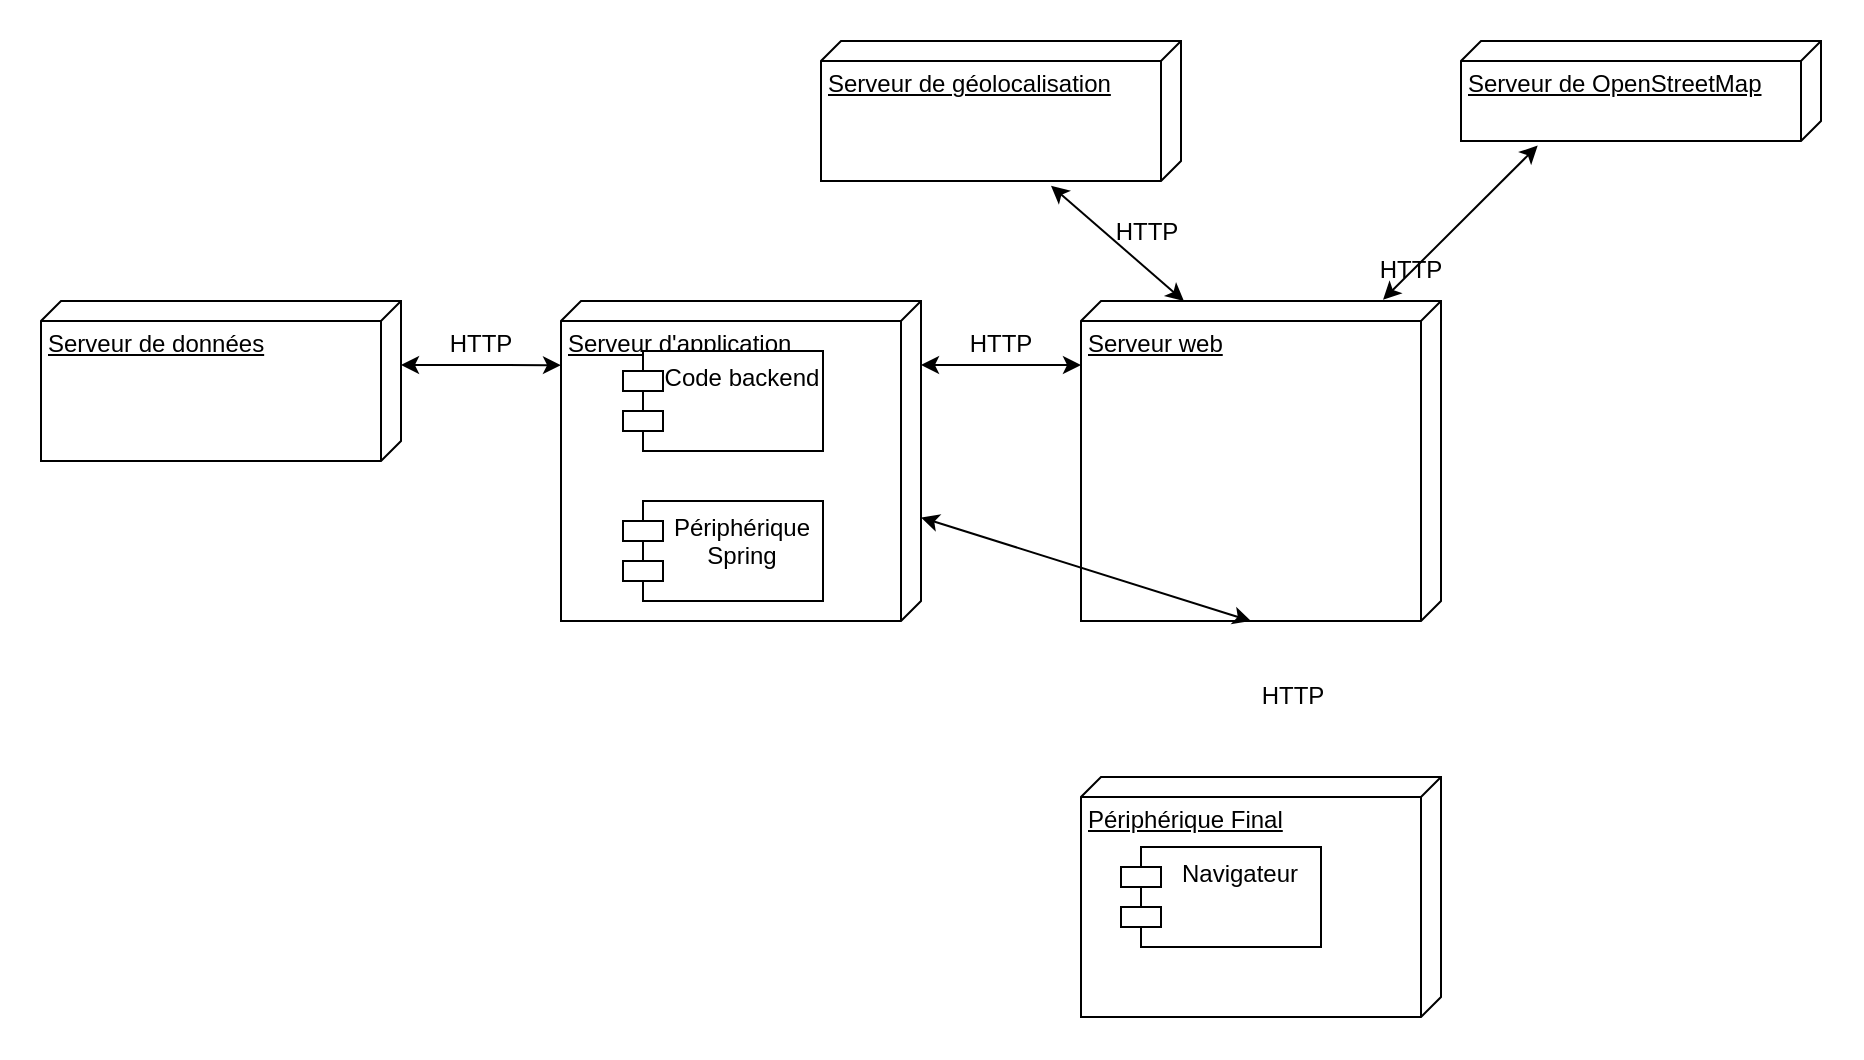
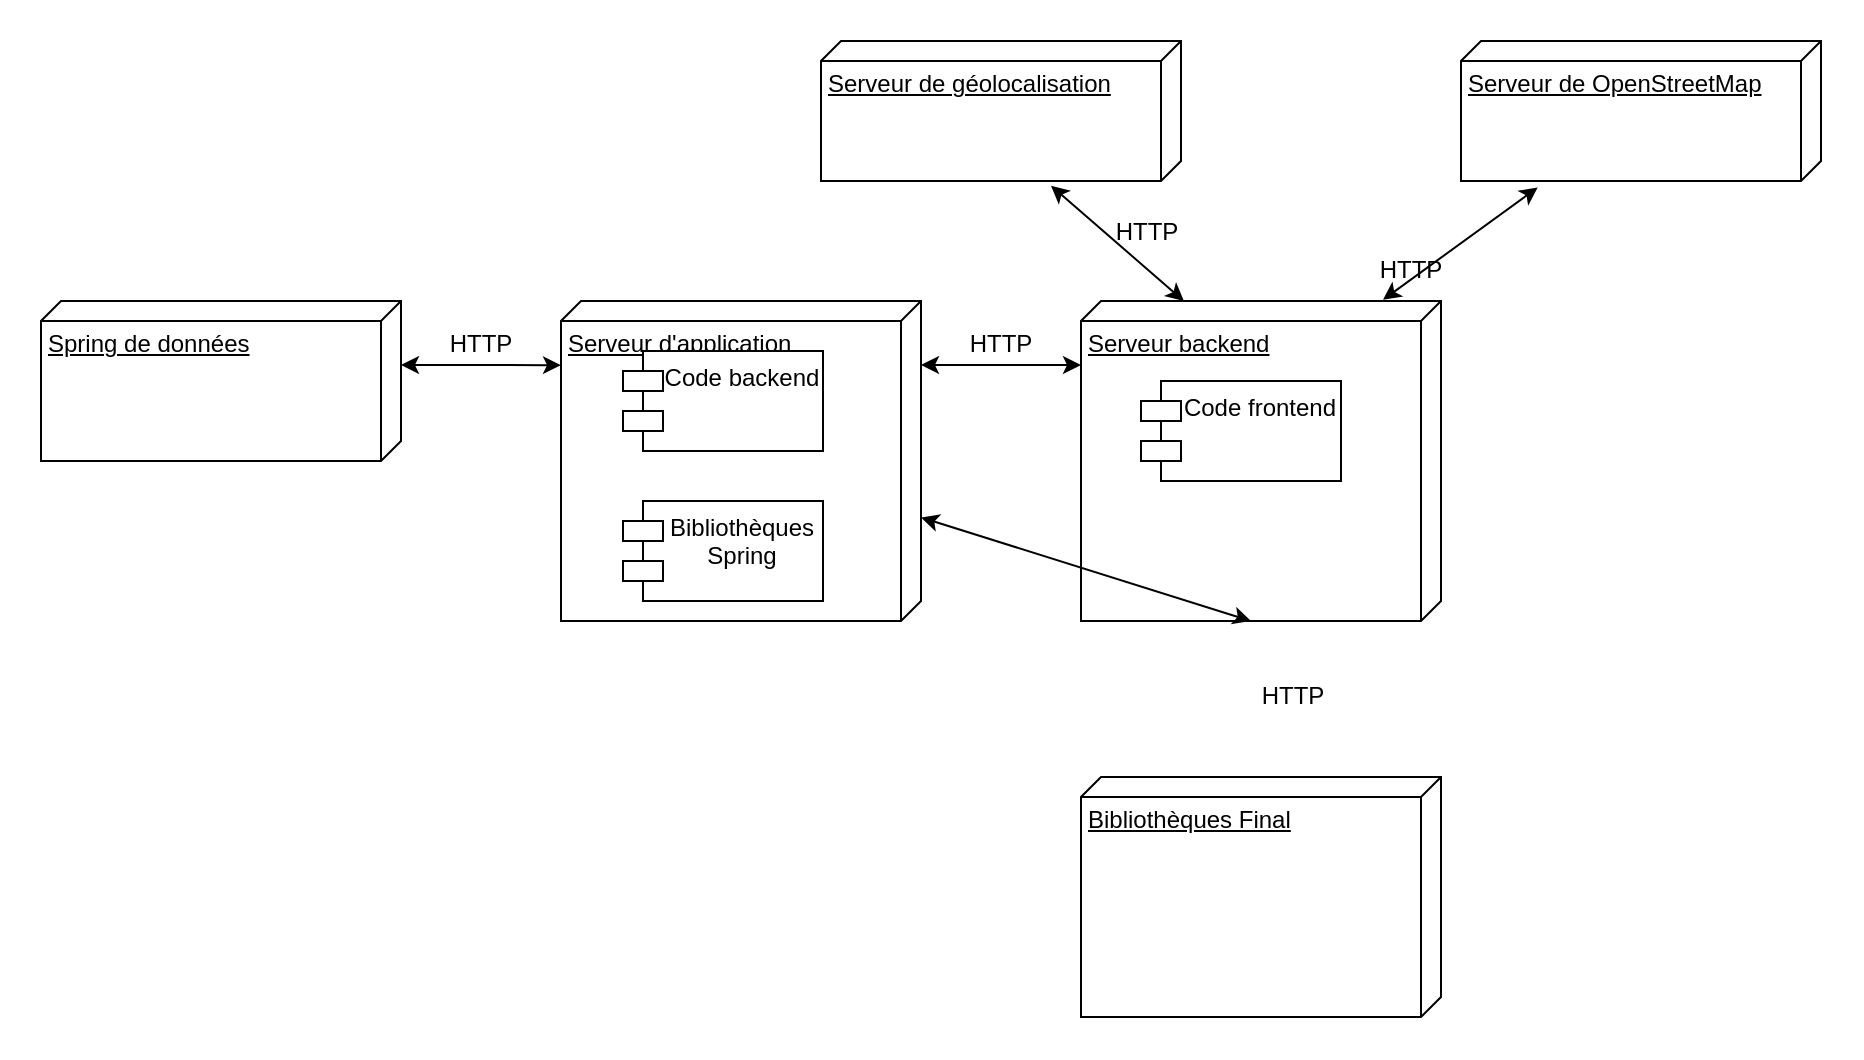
(1641, 91) -> (1641, 111)
(164, 345) -> (154, 345)
(1160, 345) -> (1187, 345)
none -> (1241, 431)
(743, 544) -> (743, 544)
(1194, 821) -> (1198, 821)
(1221, 897) -> none
